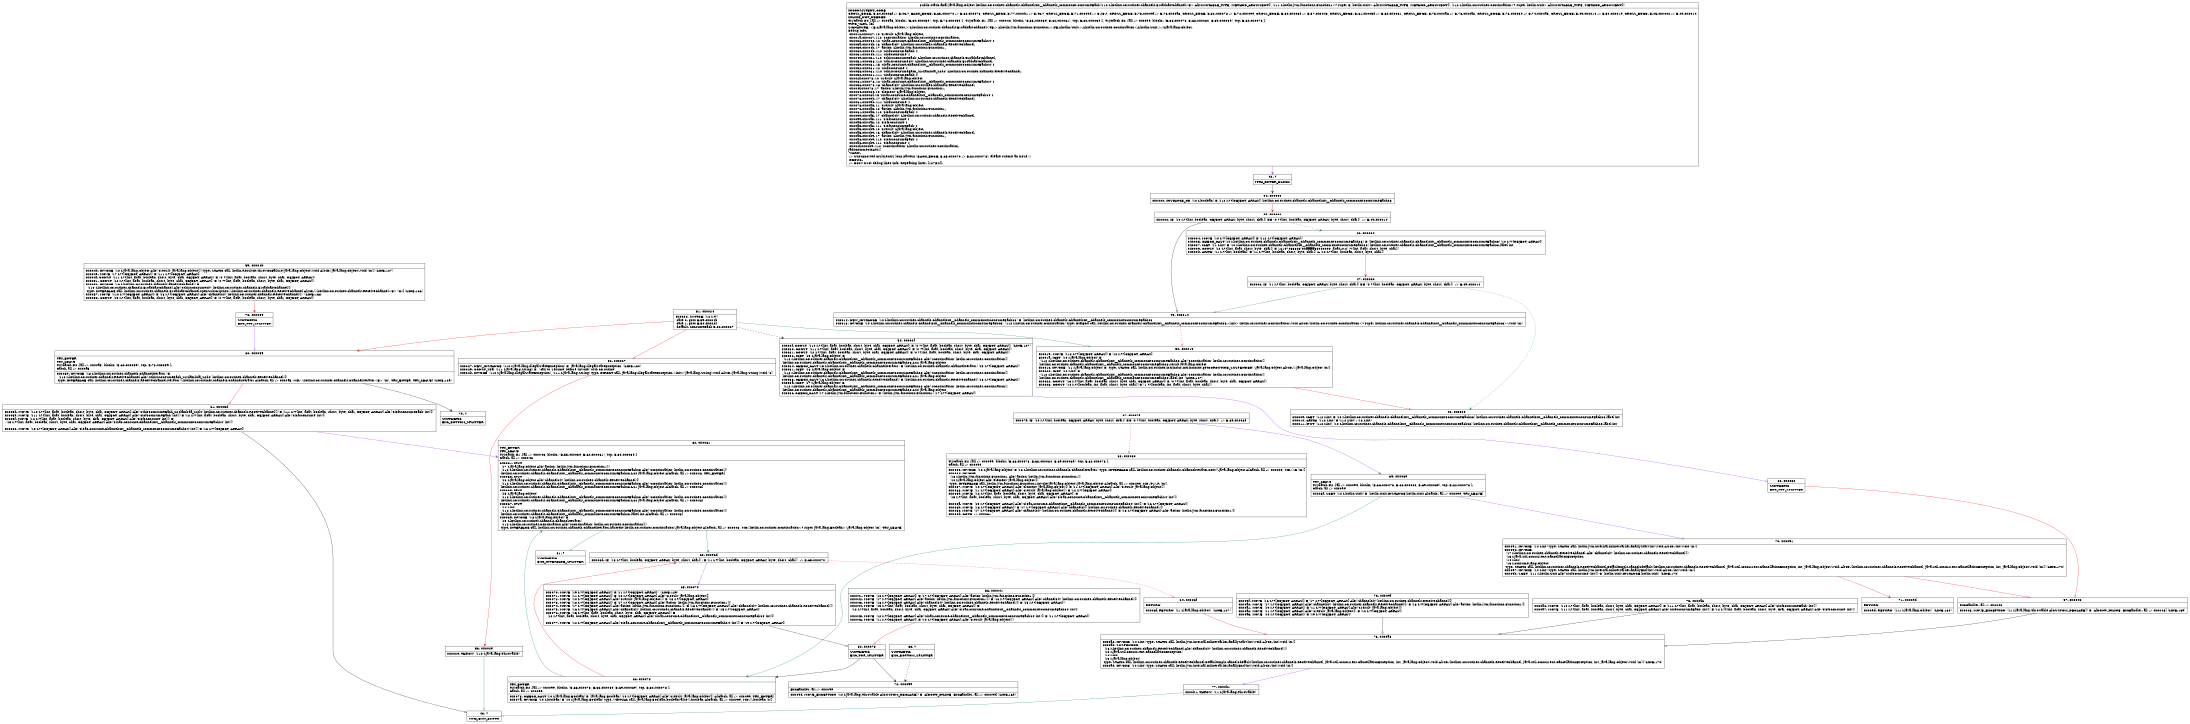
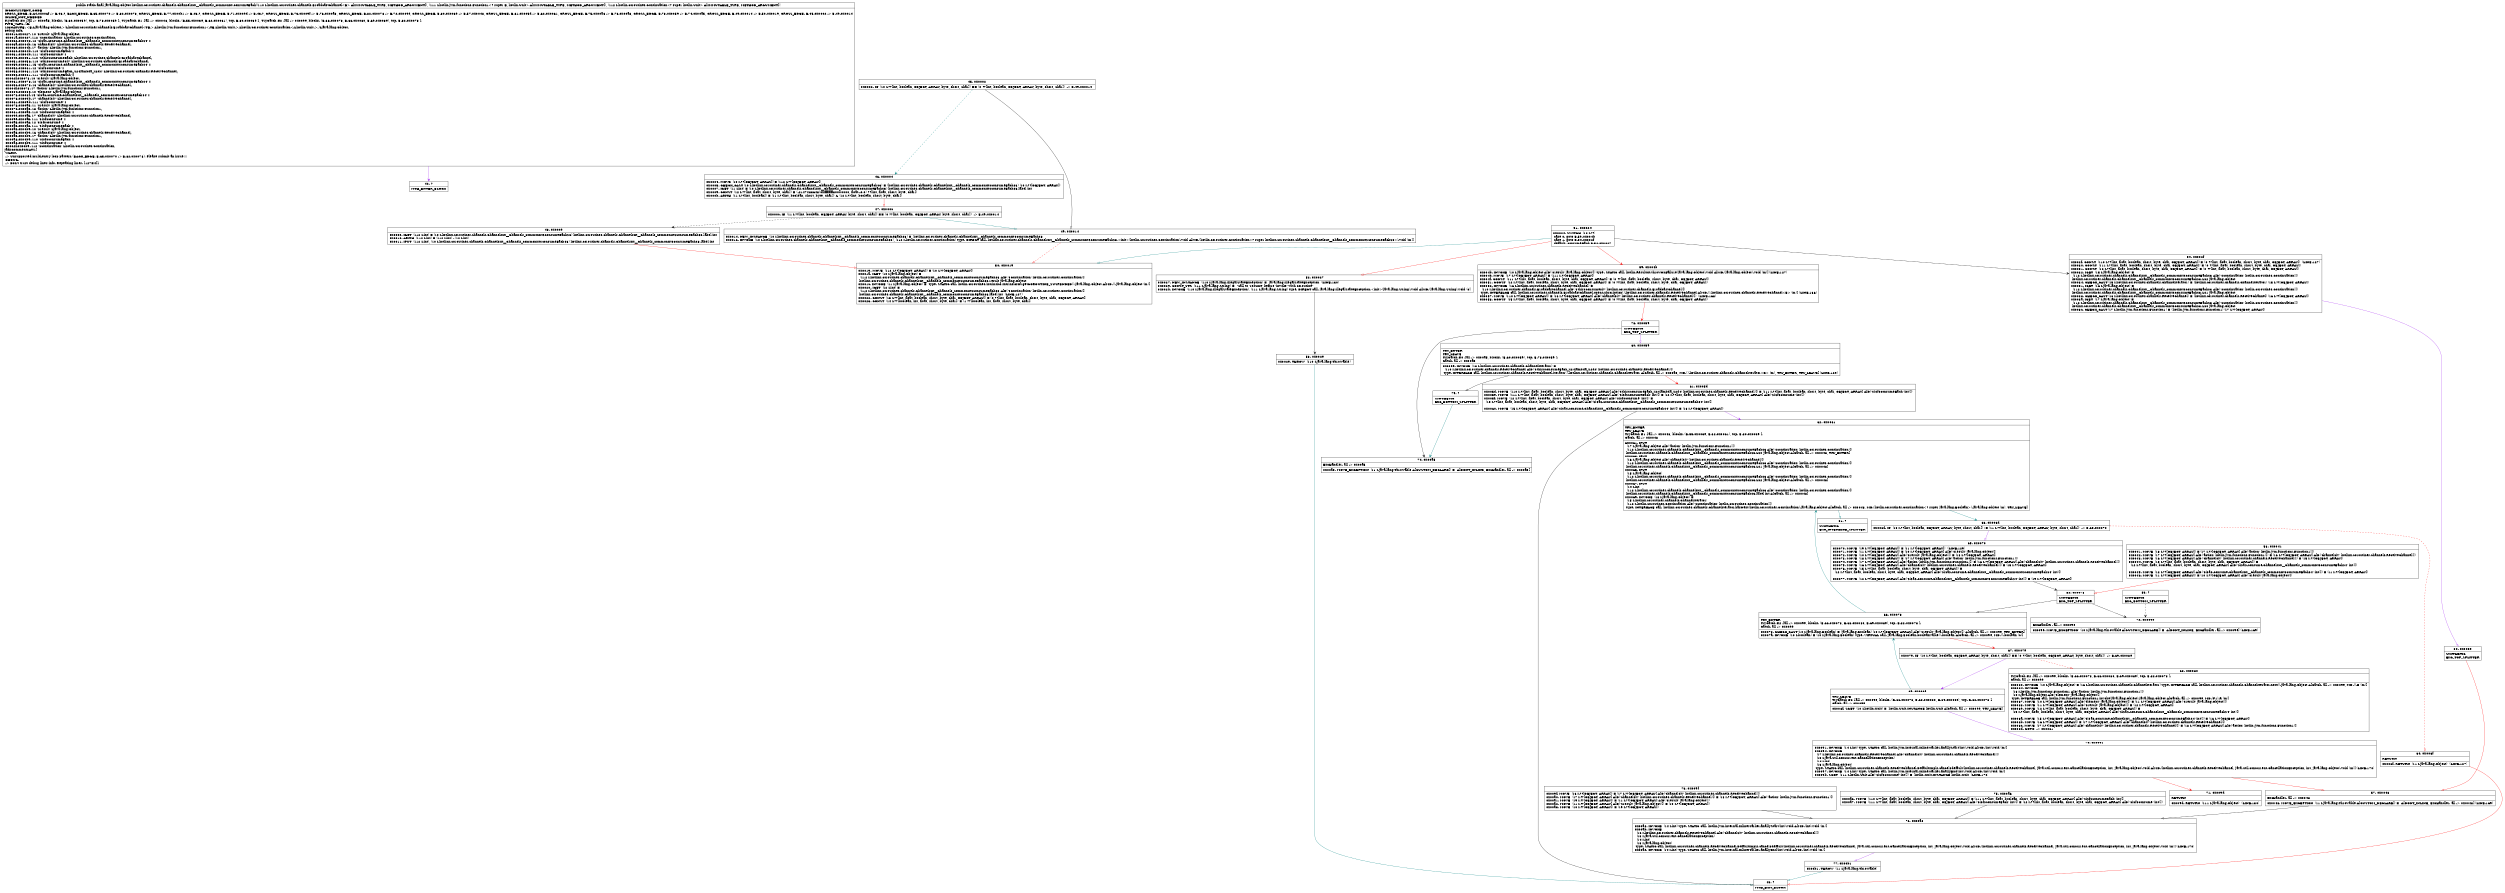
(1273, 198) -> none
(1366, 265) -> (884, 201)
(516, 332) -> (1609, 255)
(759, 332) -> (1840, 256)
(1535, 333) -> (744, 222)
(1071, 358) -> (891, 274)
(237, 393) -> (1671, 379)
(407, 394) -> (1488, 381)
(1351, 398) -> (744, 256)
none -> (1426, 465)
(492, 484) -> (1315, 322)
(1527, 564) -> (1833, 765)
(545, 584) -> (1971, 643)
(1233, 625) -> (2178, 866)
(807, 636) -> (2044, 585)
(1122, 645) -> (1649, 830)
(821, 672) -> (2018, 606)
